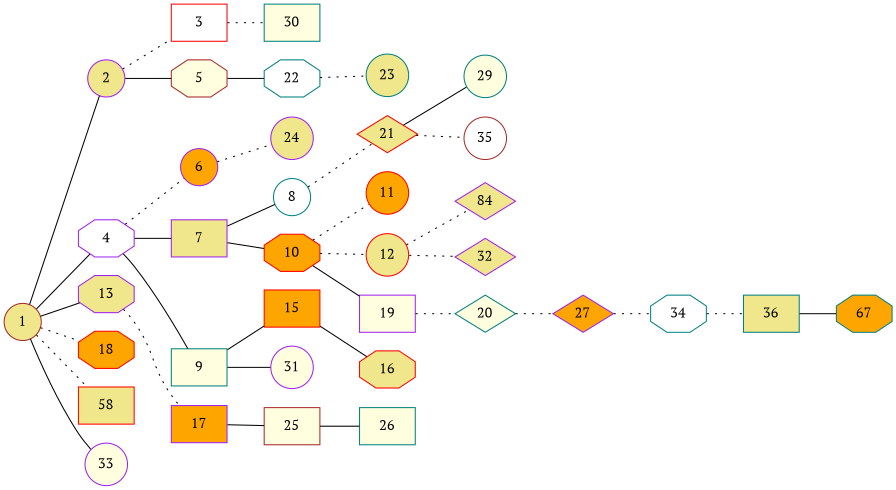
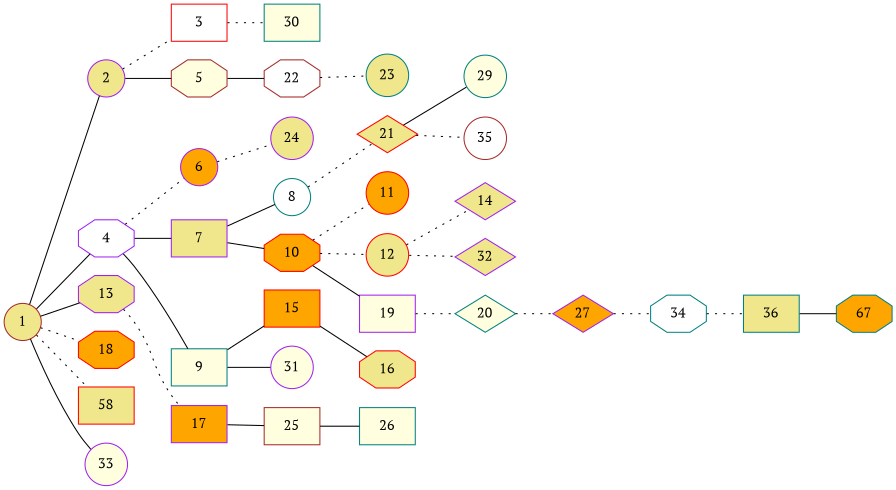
(292, 78) -> (292, 78)
(485, 201) -> (485, 201)
